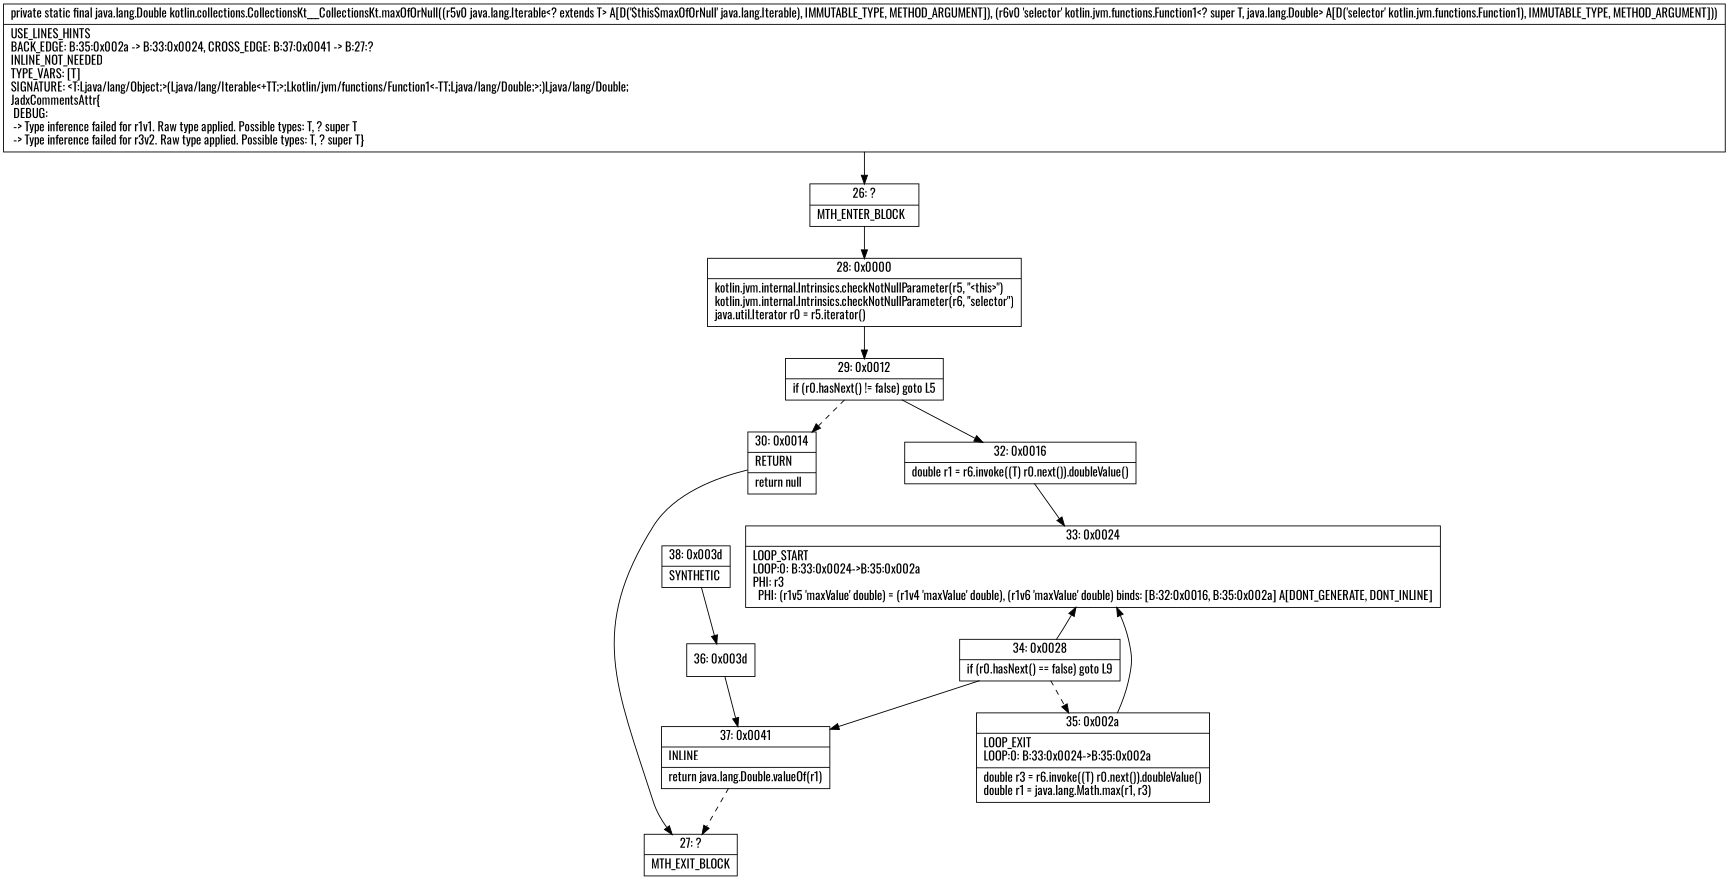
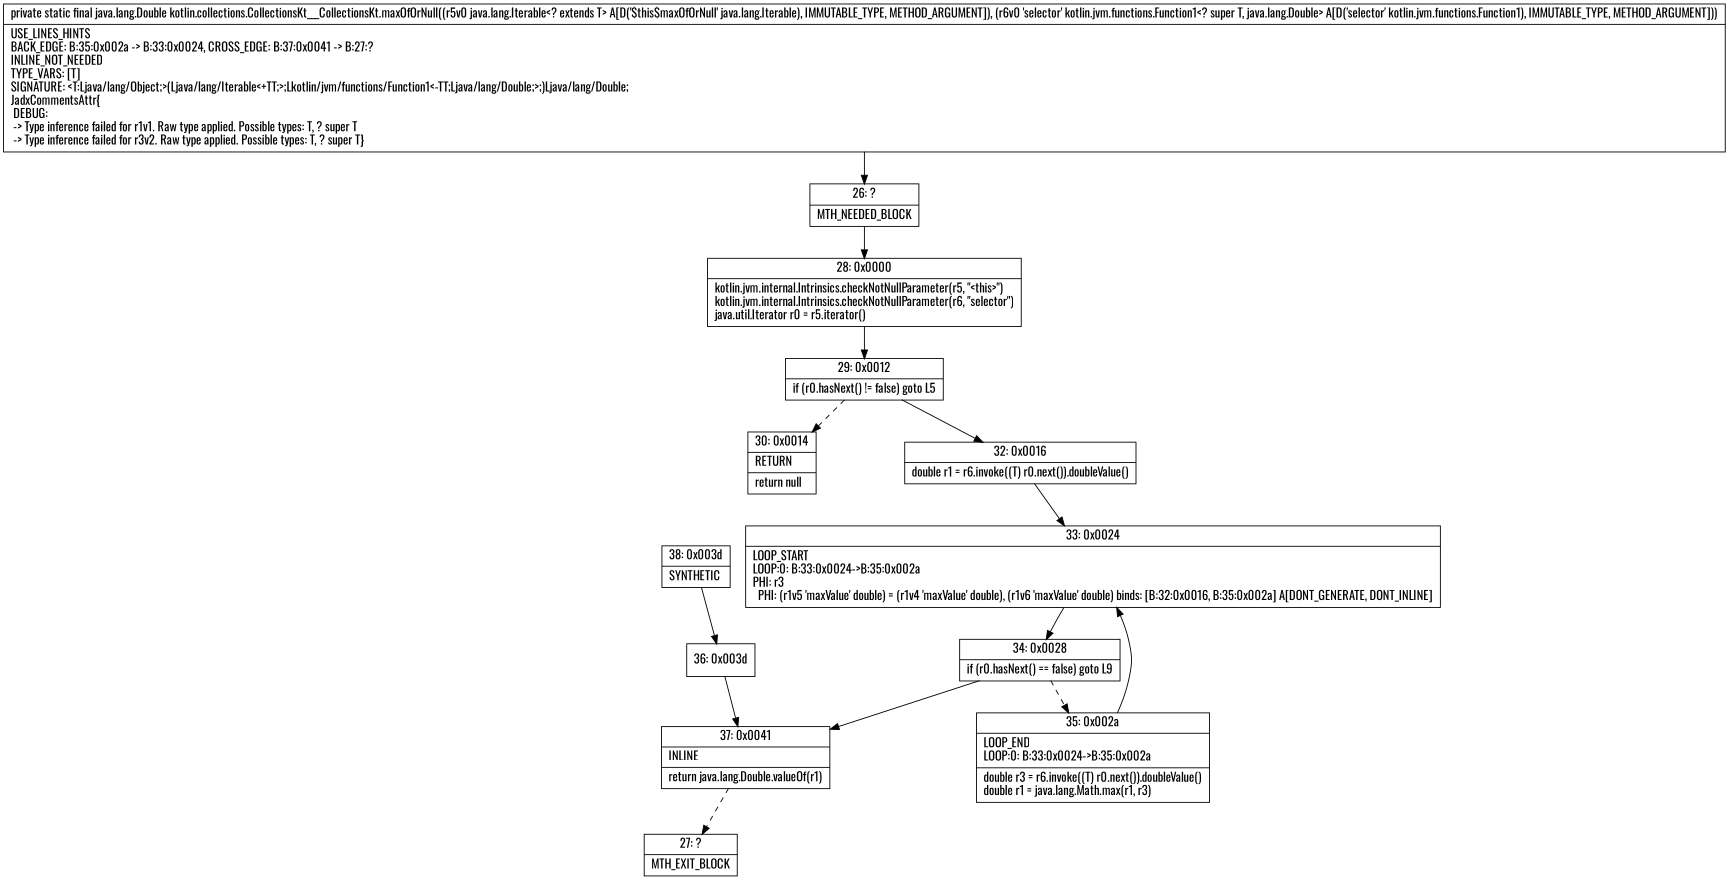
(861, 215) -> (864, 215)
(616, 621) -> none
(1064, 628) -> (1057, 619)
(1008, 743) -> (1007, 743)
